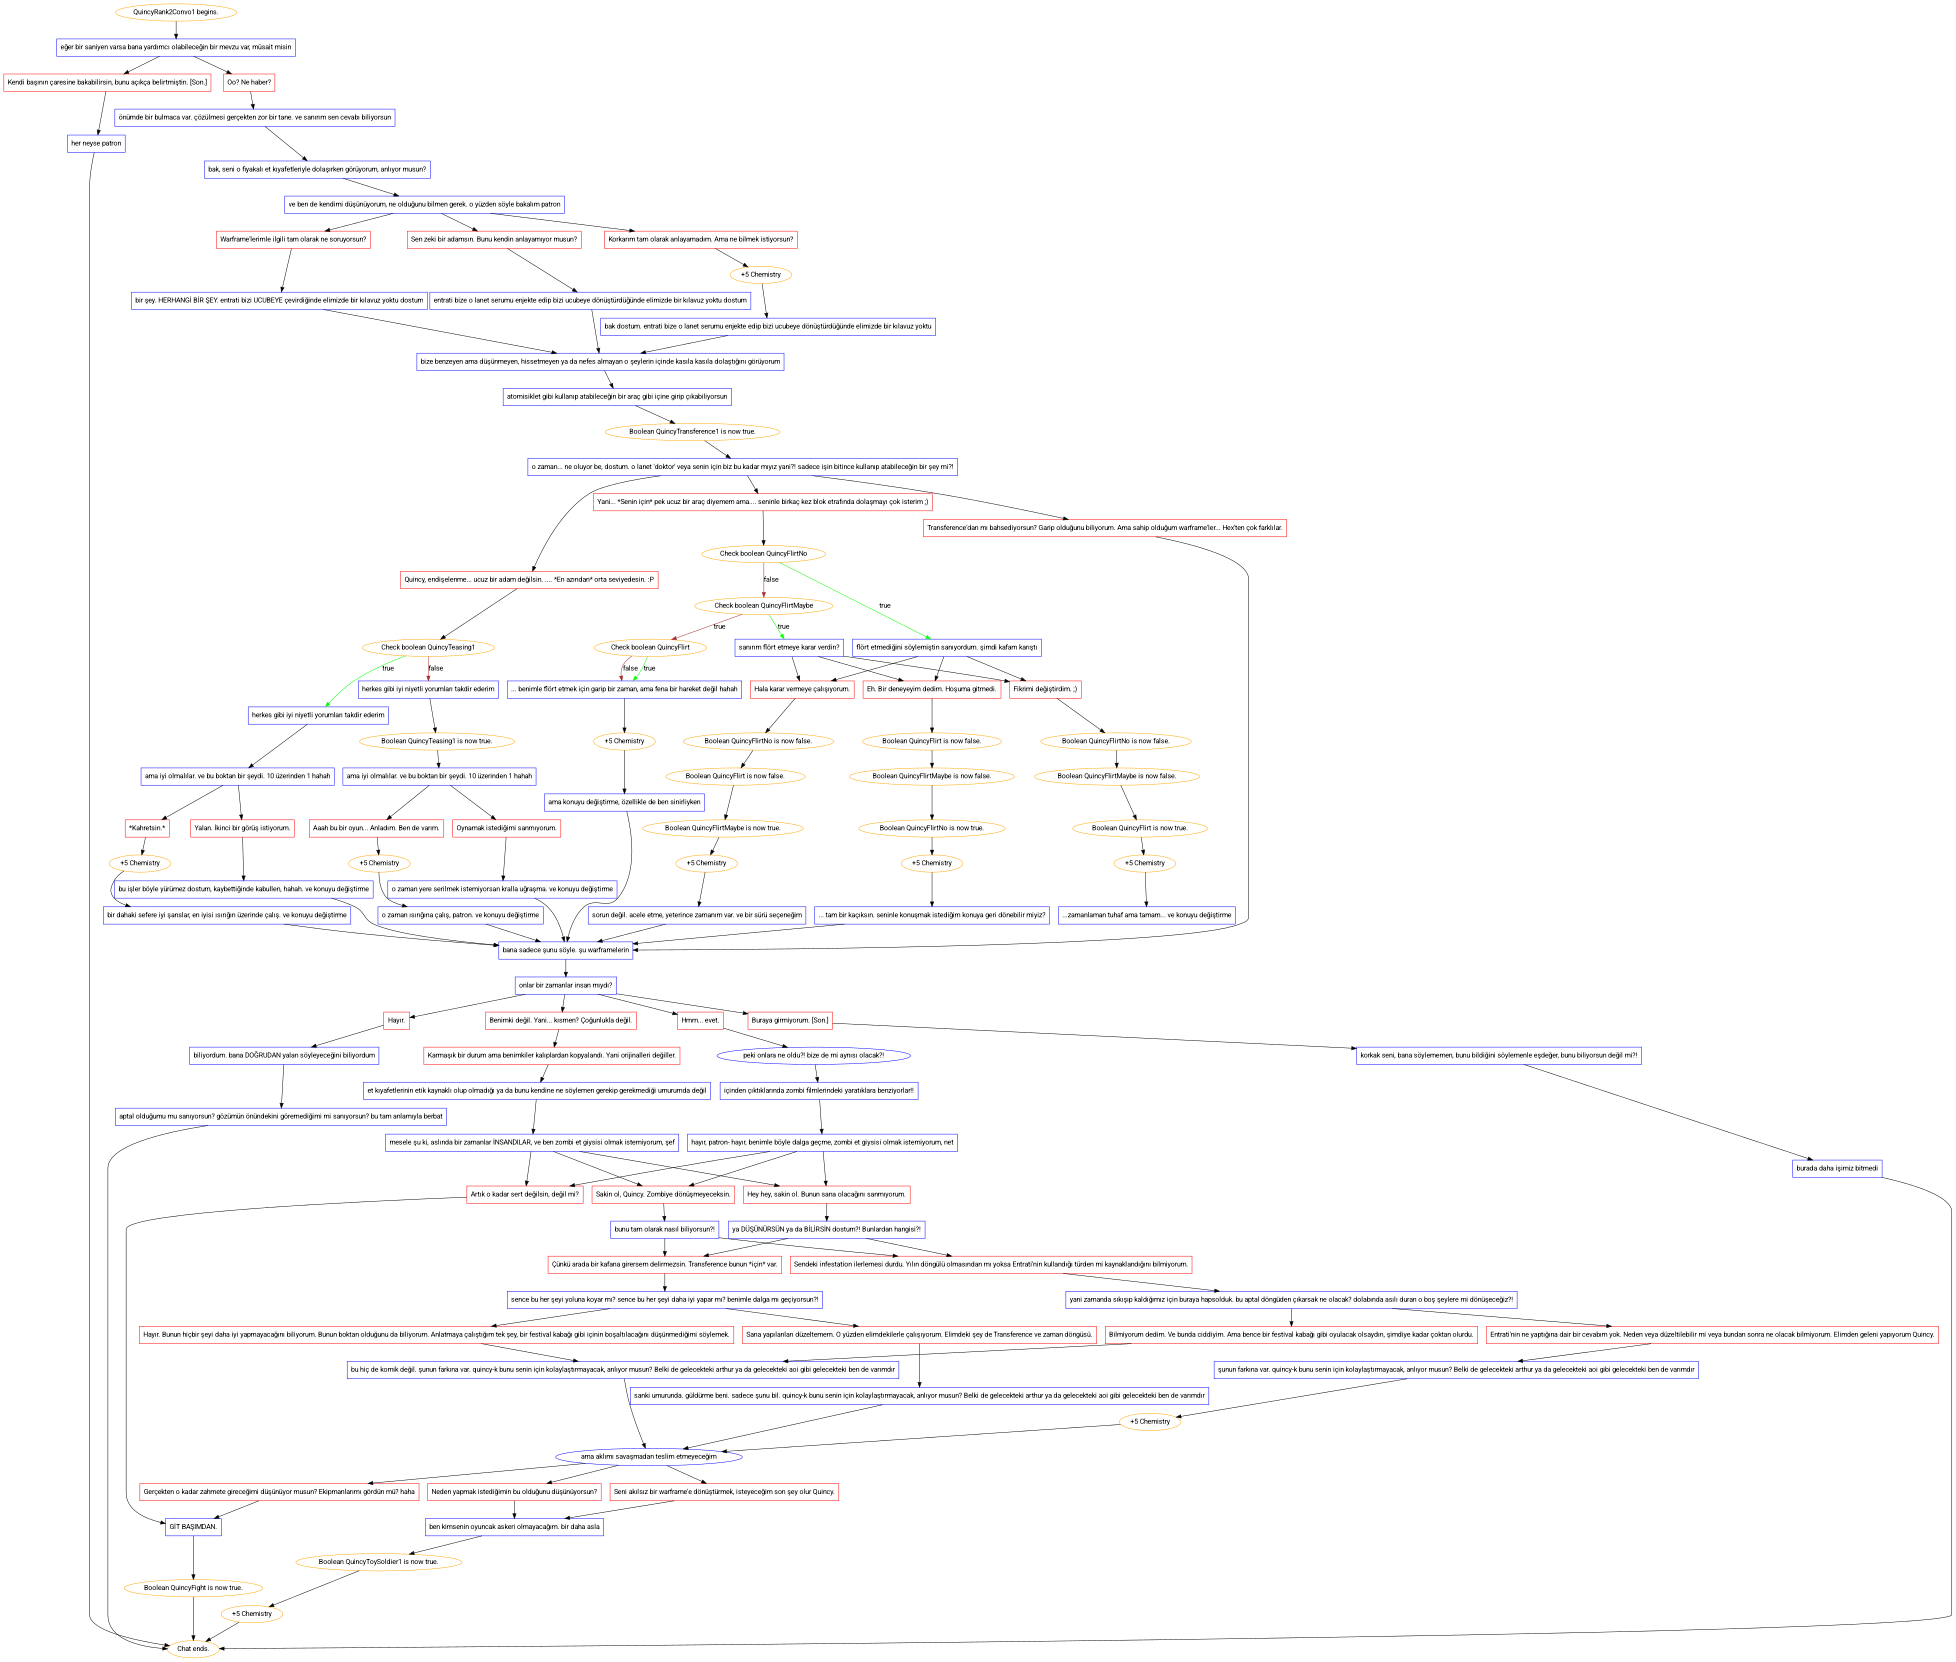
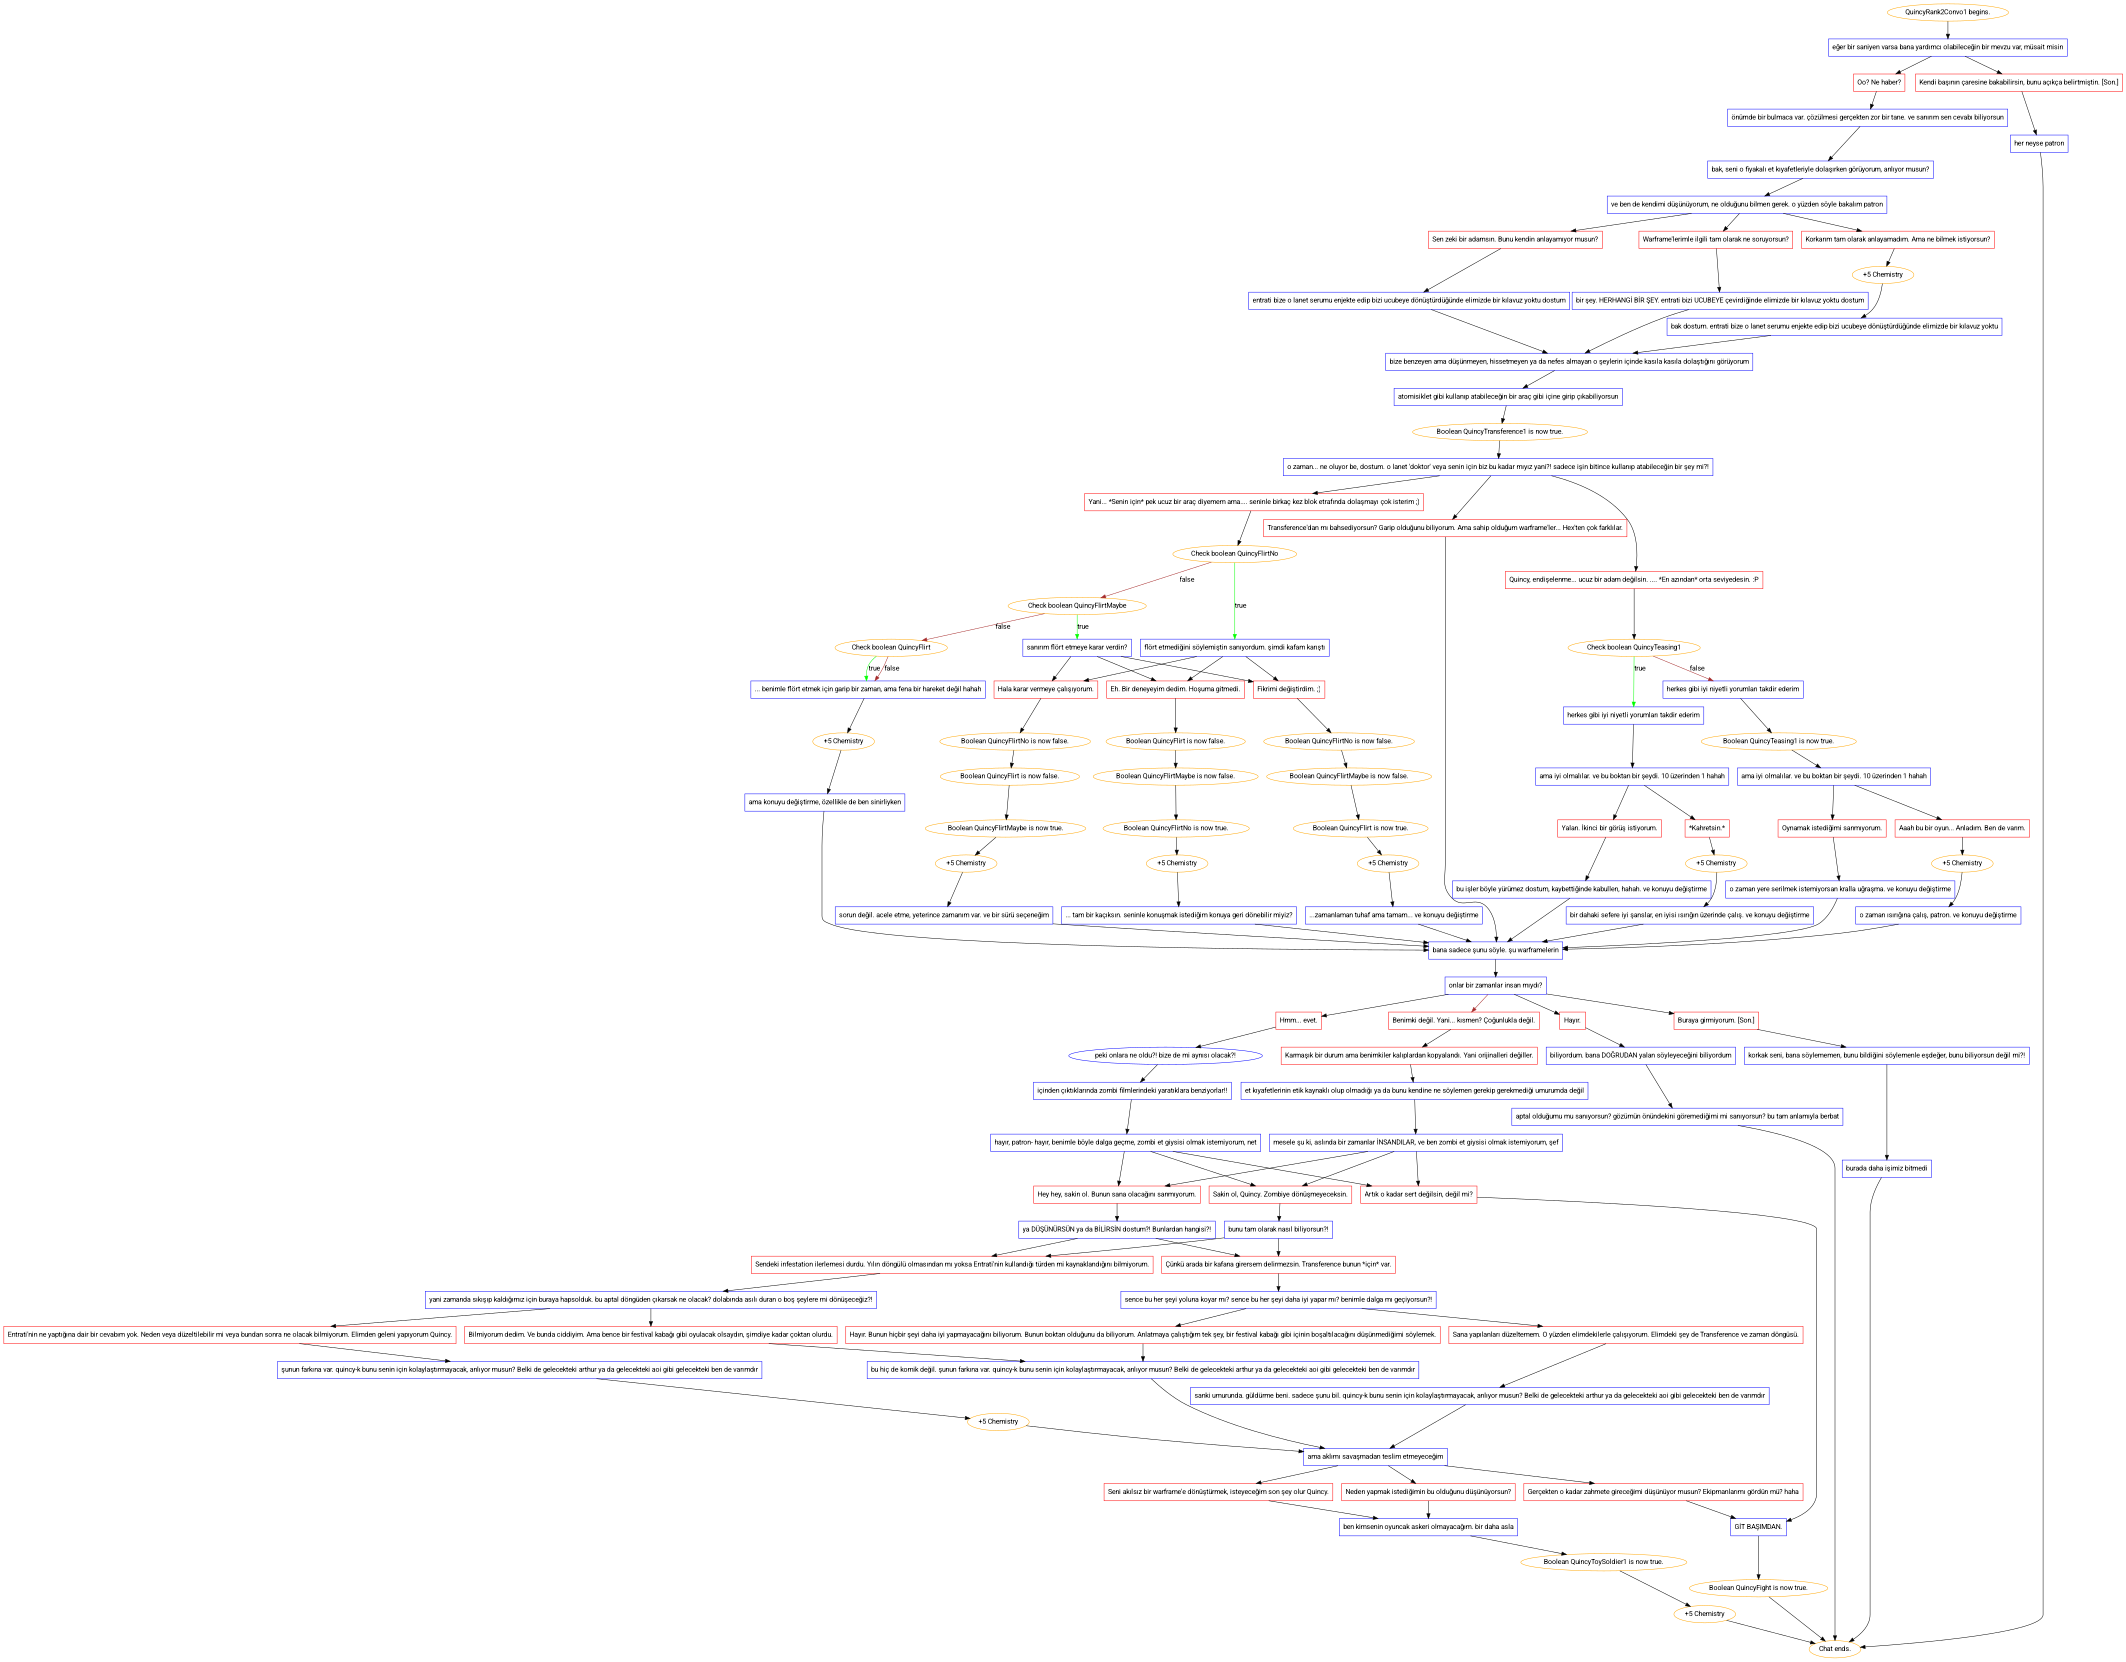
(720, 627) -> (1003, 627)
none -> (1442, 932)
(564, 1001) -> (1481, 1001)
(649, 1457) -> (1376, 1457)
